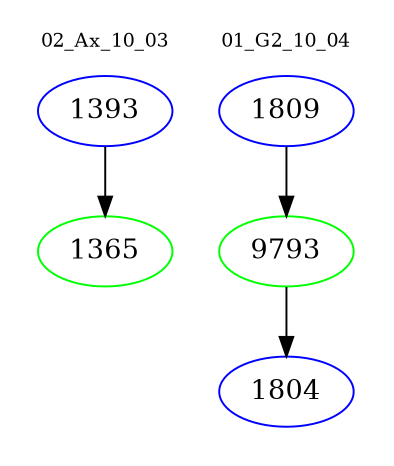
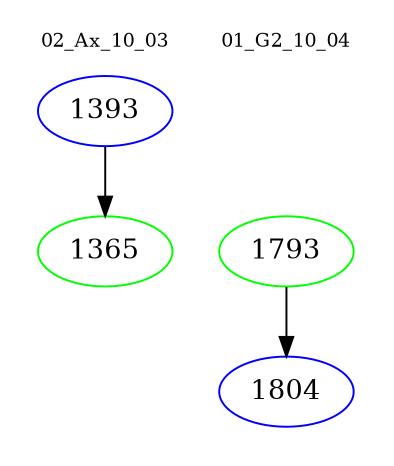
(286, 111) -> none
(286, 251) -> (286, 251)
